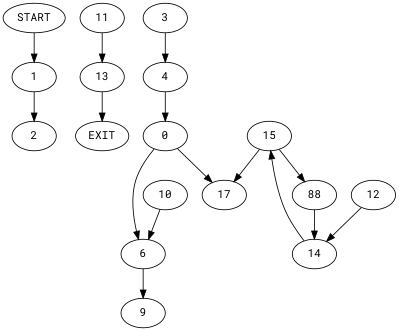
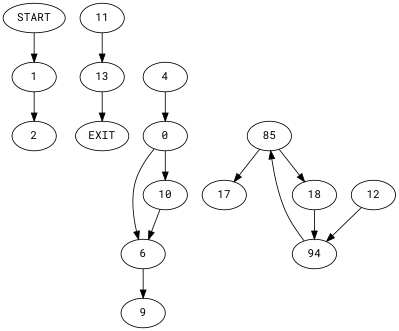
(165, 18) -> none
(269, 136) -> (269, 136)
(192, 163) -> (165, 162)
(314, 195) -> (314, 195)
(314, 254) -> (314, 254)
